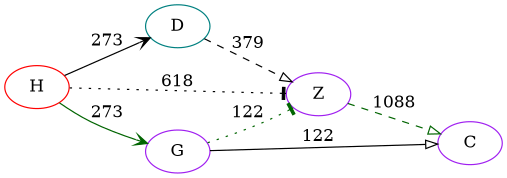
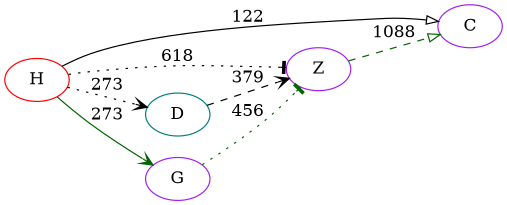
(243, 58) -> (242, 94)
(102, 59) -> (102, 96)
(248, 113) -> (248, 112)
(318, 148) -> (242, 28)
